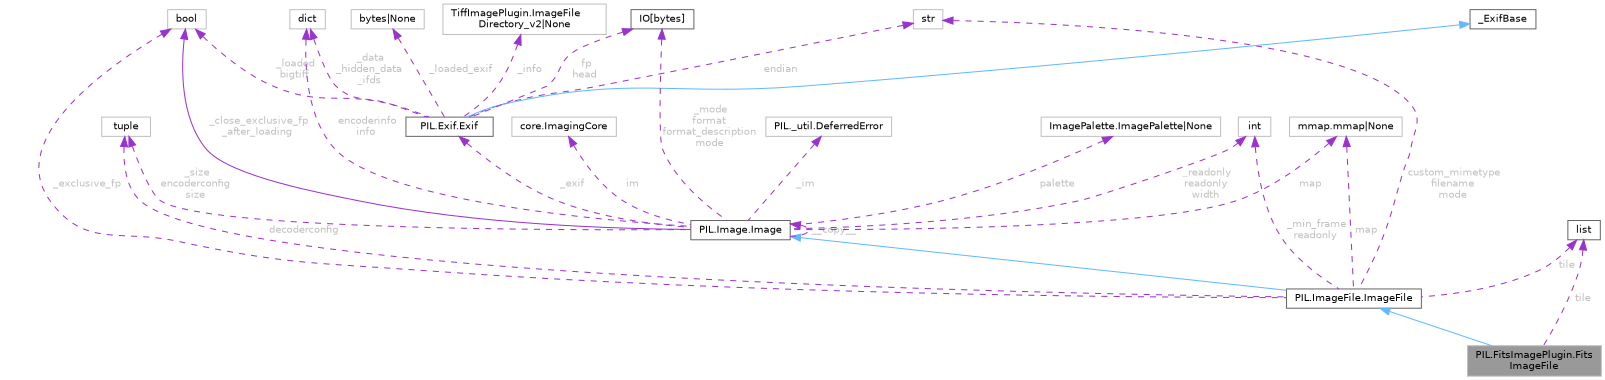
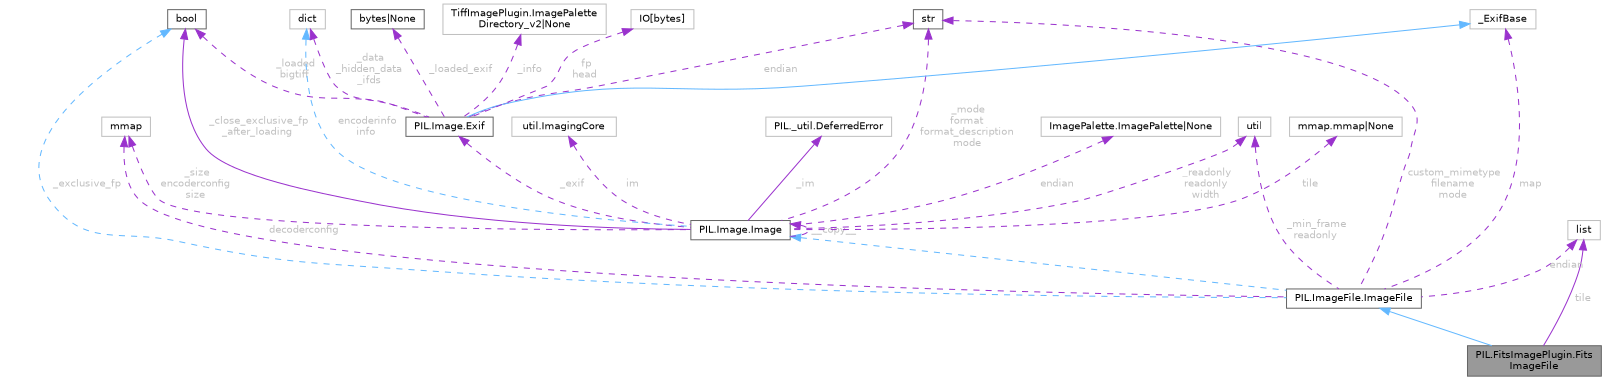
(187, 19) -> (187, 19)
(388, 19) -> (388, 19)
(525, 19) -> (525, 19)
(662, 19) -> (662, 19)
(928, 19) -> (928, 19)
(1503, 19) -> (1503, 19)
(126, 127) -> (126, 127)
(450, 127) -> (450, 127)
(564, 127) -> (564, 127)
(1255, 127) -> (1255, 127)
(661, 143) -> (892, 159)
(781, 182) -> (781, 182)
(1056, 184) -> (1056, 184)
(1309, 184) -> (1309, 184)
(451, 196) -> (451, 196)
(1350, 218) -> (1507, 195)
(1584, 230) -> (1584, 230)
(1044, 264) -> (1044, 264)
(1565, 265) -> (1565, 265)
(550, 279) -> (550, 279)
(1568, 300) -> (1568, 300)
(1534, 361) -> (1534, 361)
